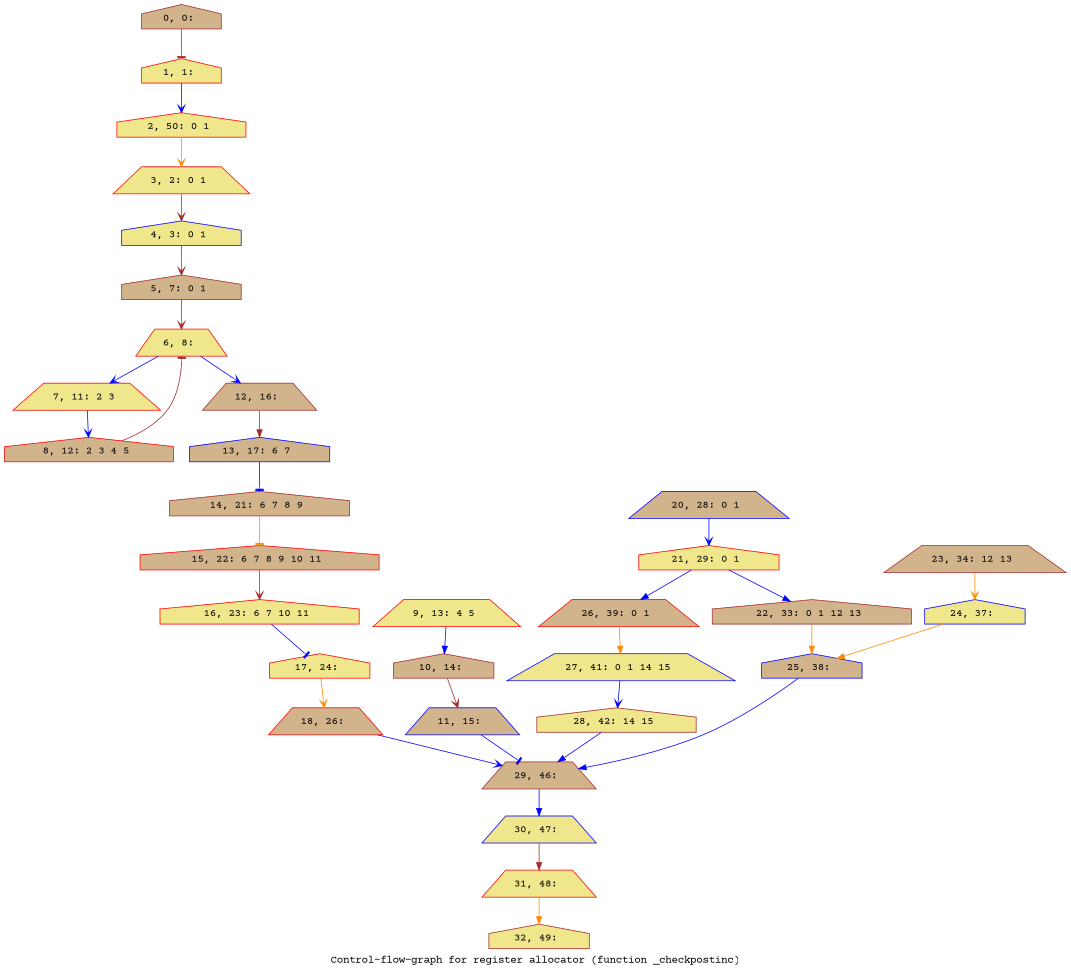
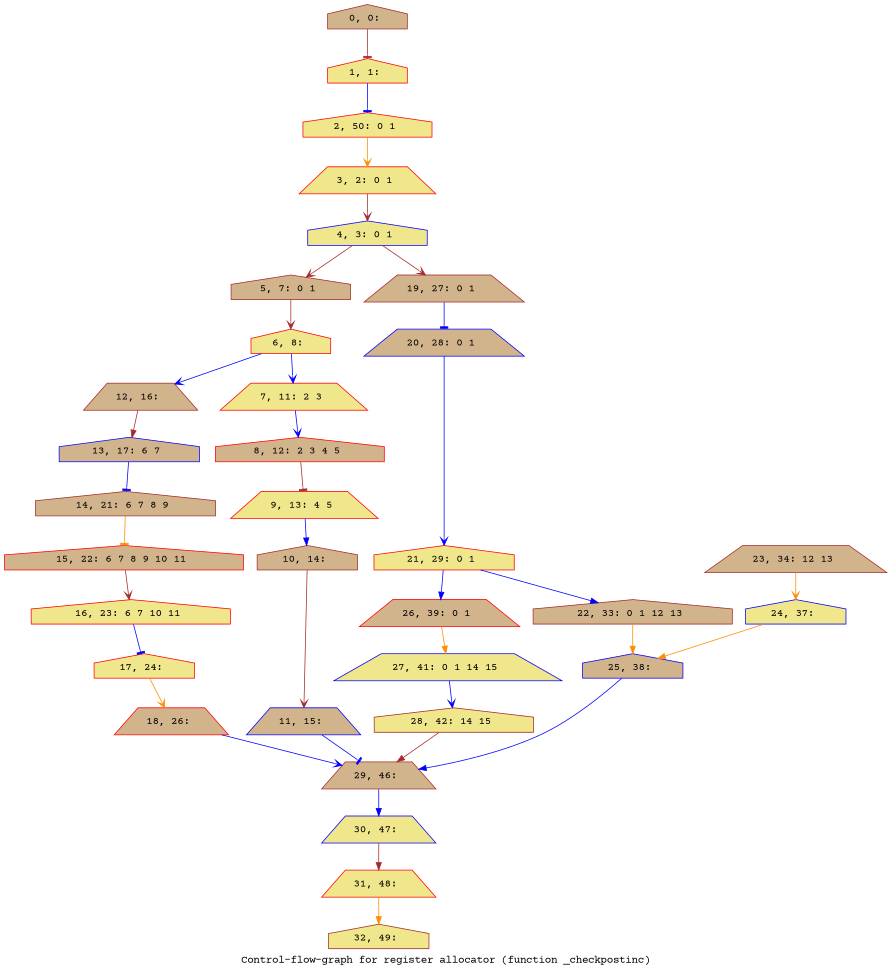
(181, 94) -> (367, 96)
none -> (444, 289)
(181, 343) -> (291, 343)
(166, 411) -> (302, 475)
(583, 745) -> (421, 745)
